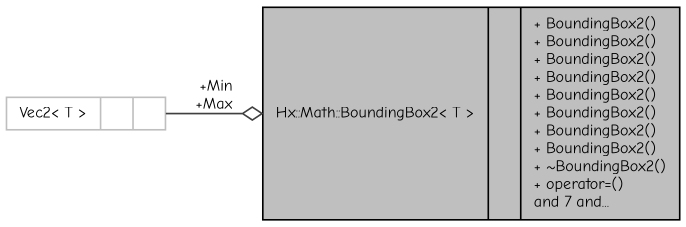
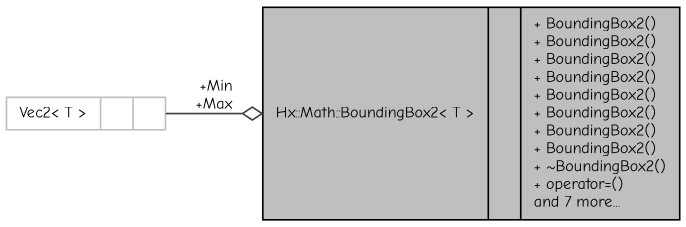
(572, 202) -> (578, 202)
